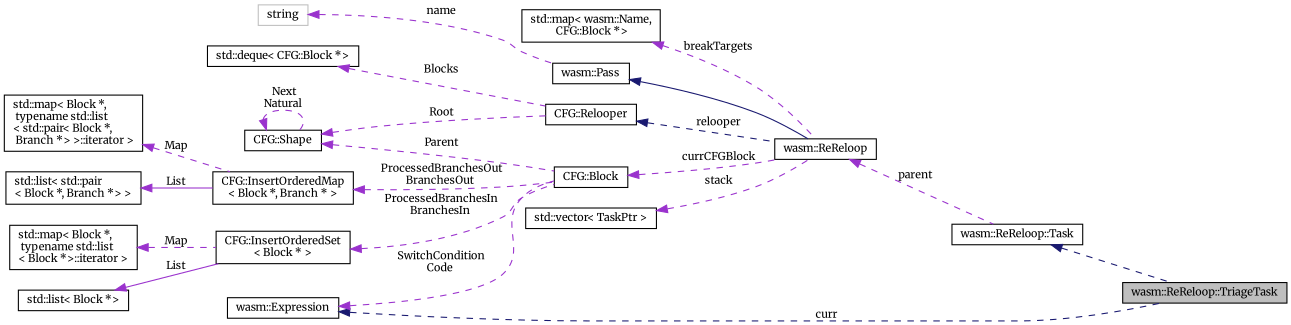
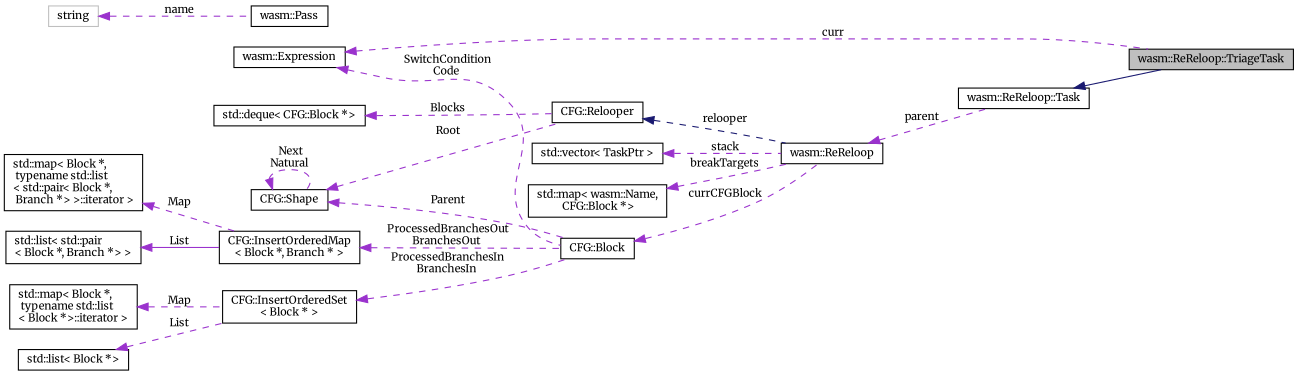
(727, 103) -> none
(1116, 265) -> (1123, 78)
(172, 276) -> (175, 335)
(756, 321) -> (752, 39)
